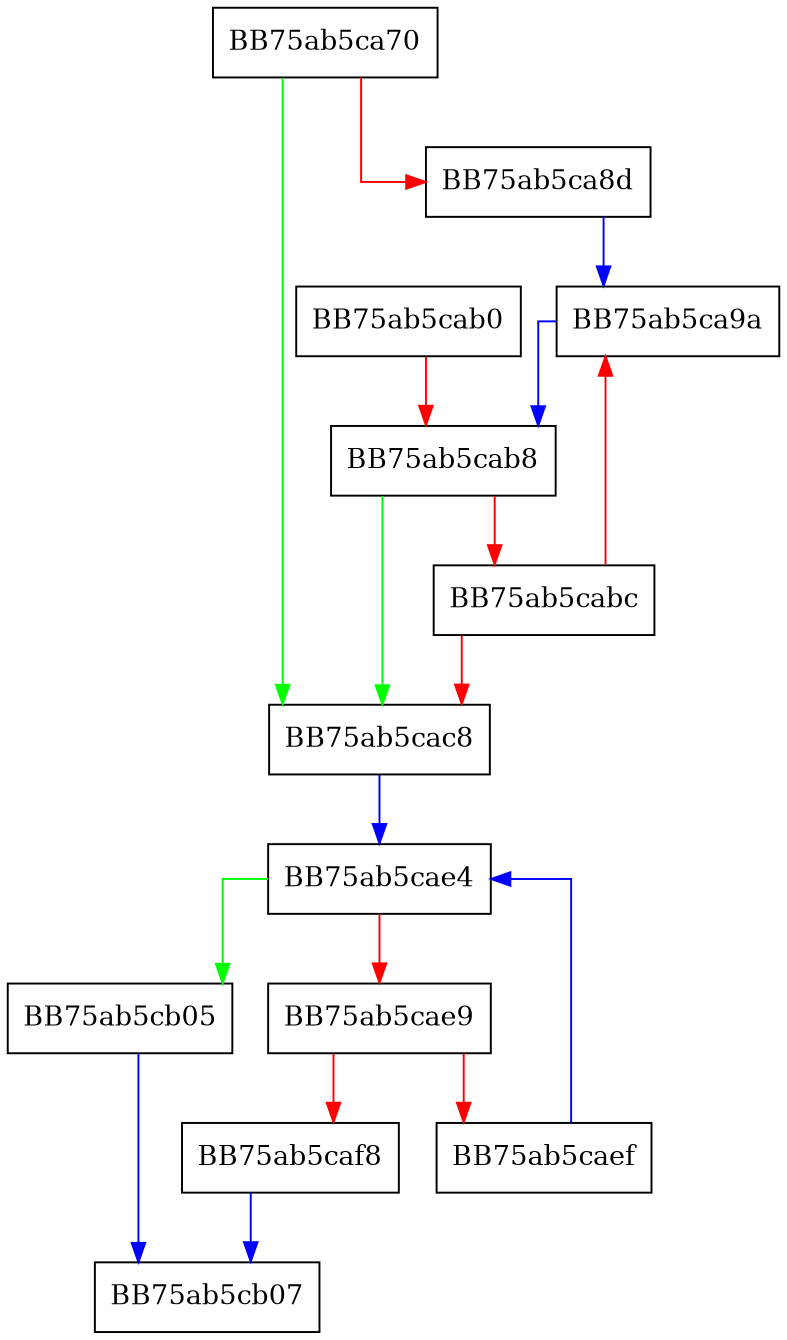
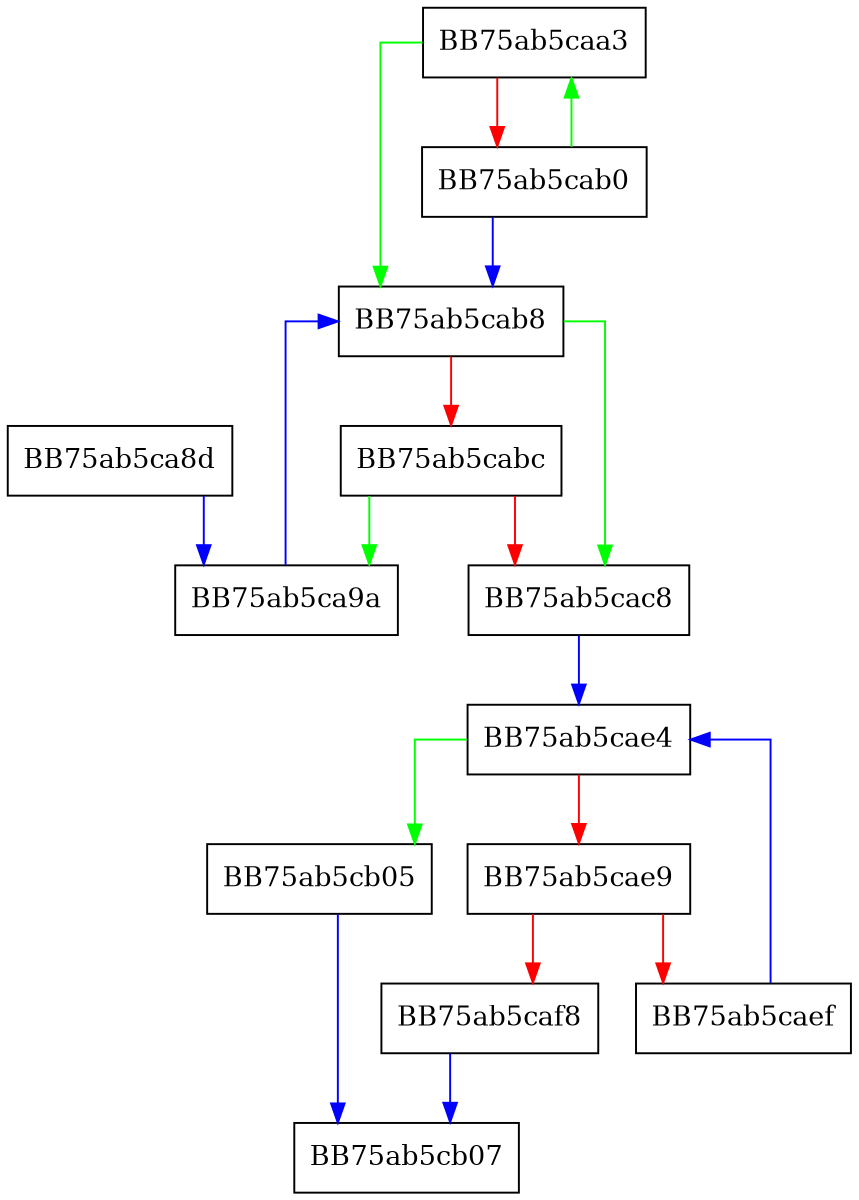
(325, 43) -> none
none -> (534, 43)
(426, 381) -> (493, 242)
(606, 470) -> (369, 521)
